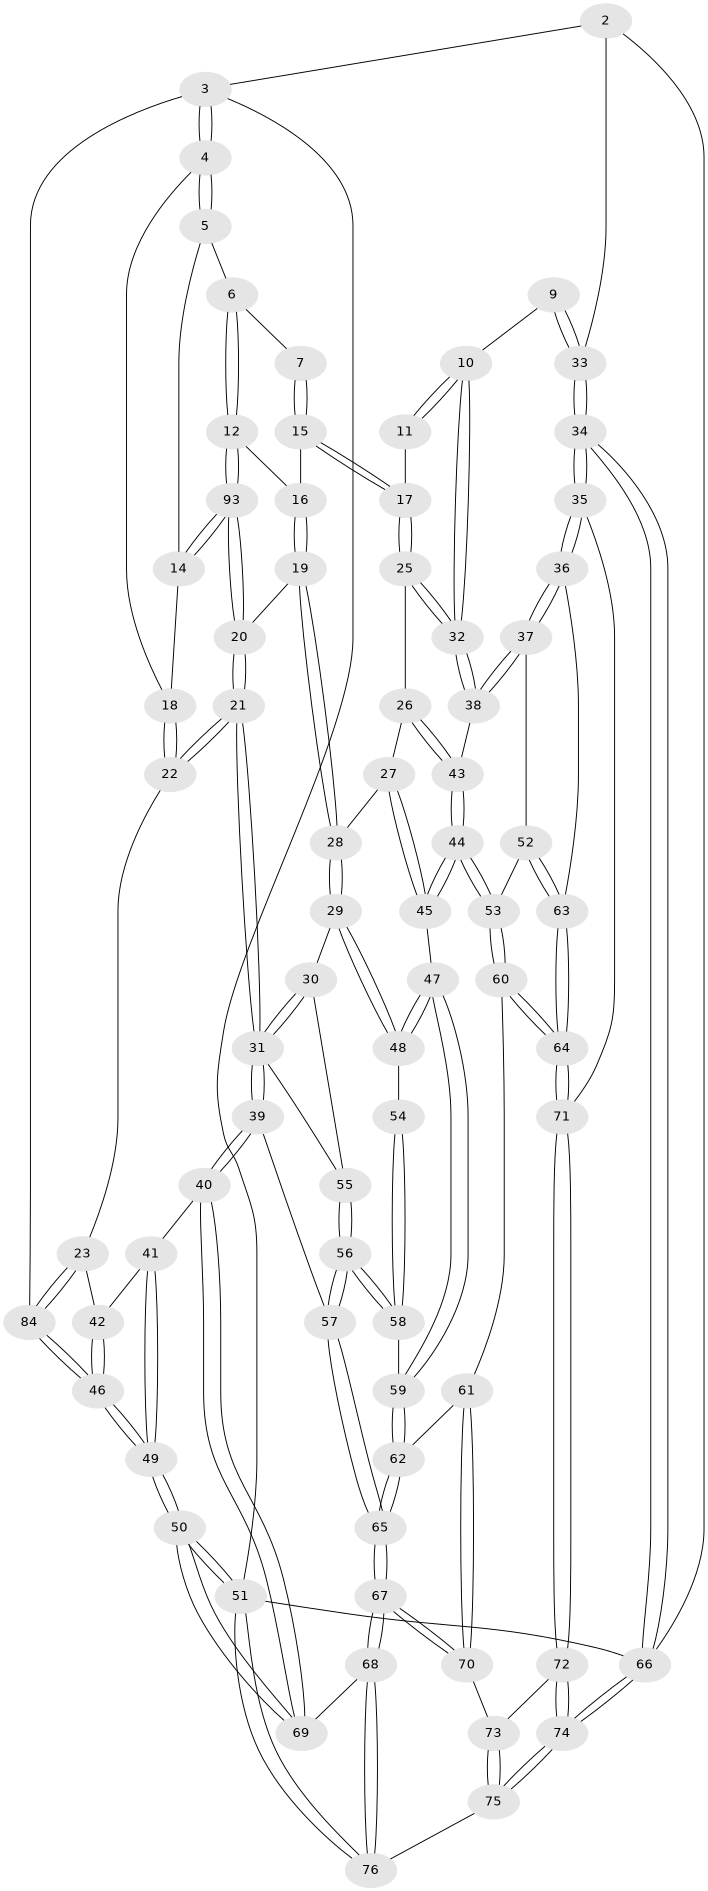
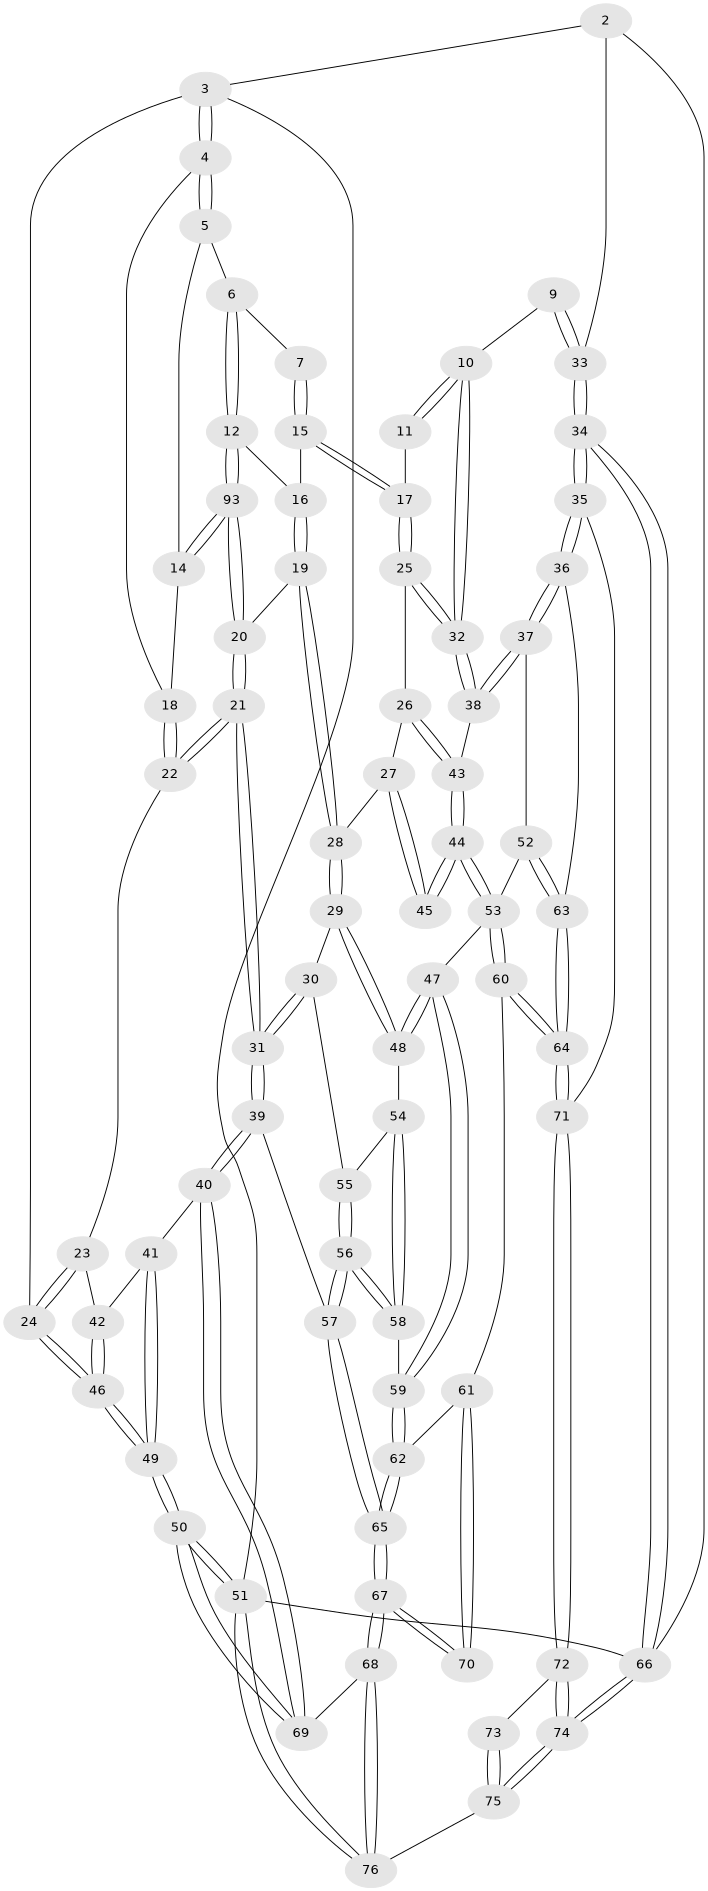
(429, 946) -> (463, 946)
(303, 1116) -> (372, 1151)
(29, 1322) -> (29, 1322)
(480, 1699) -> none
